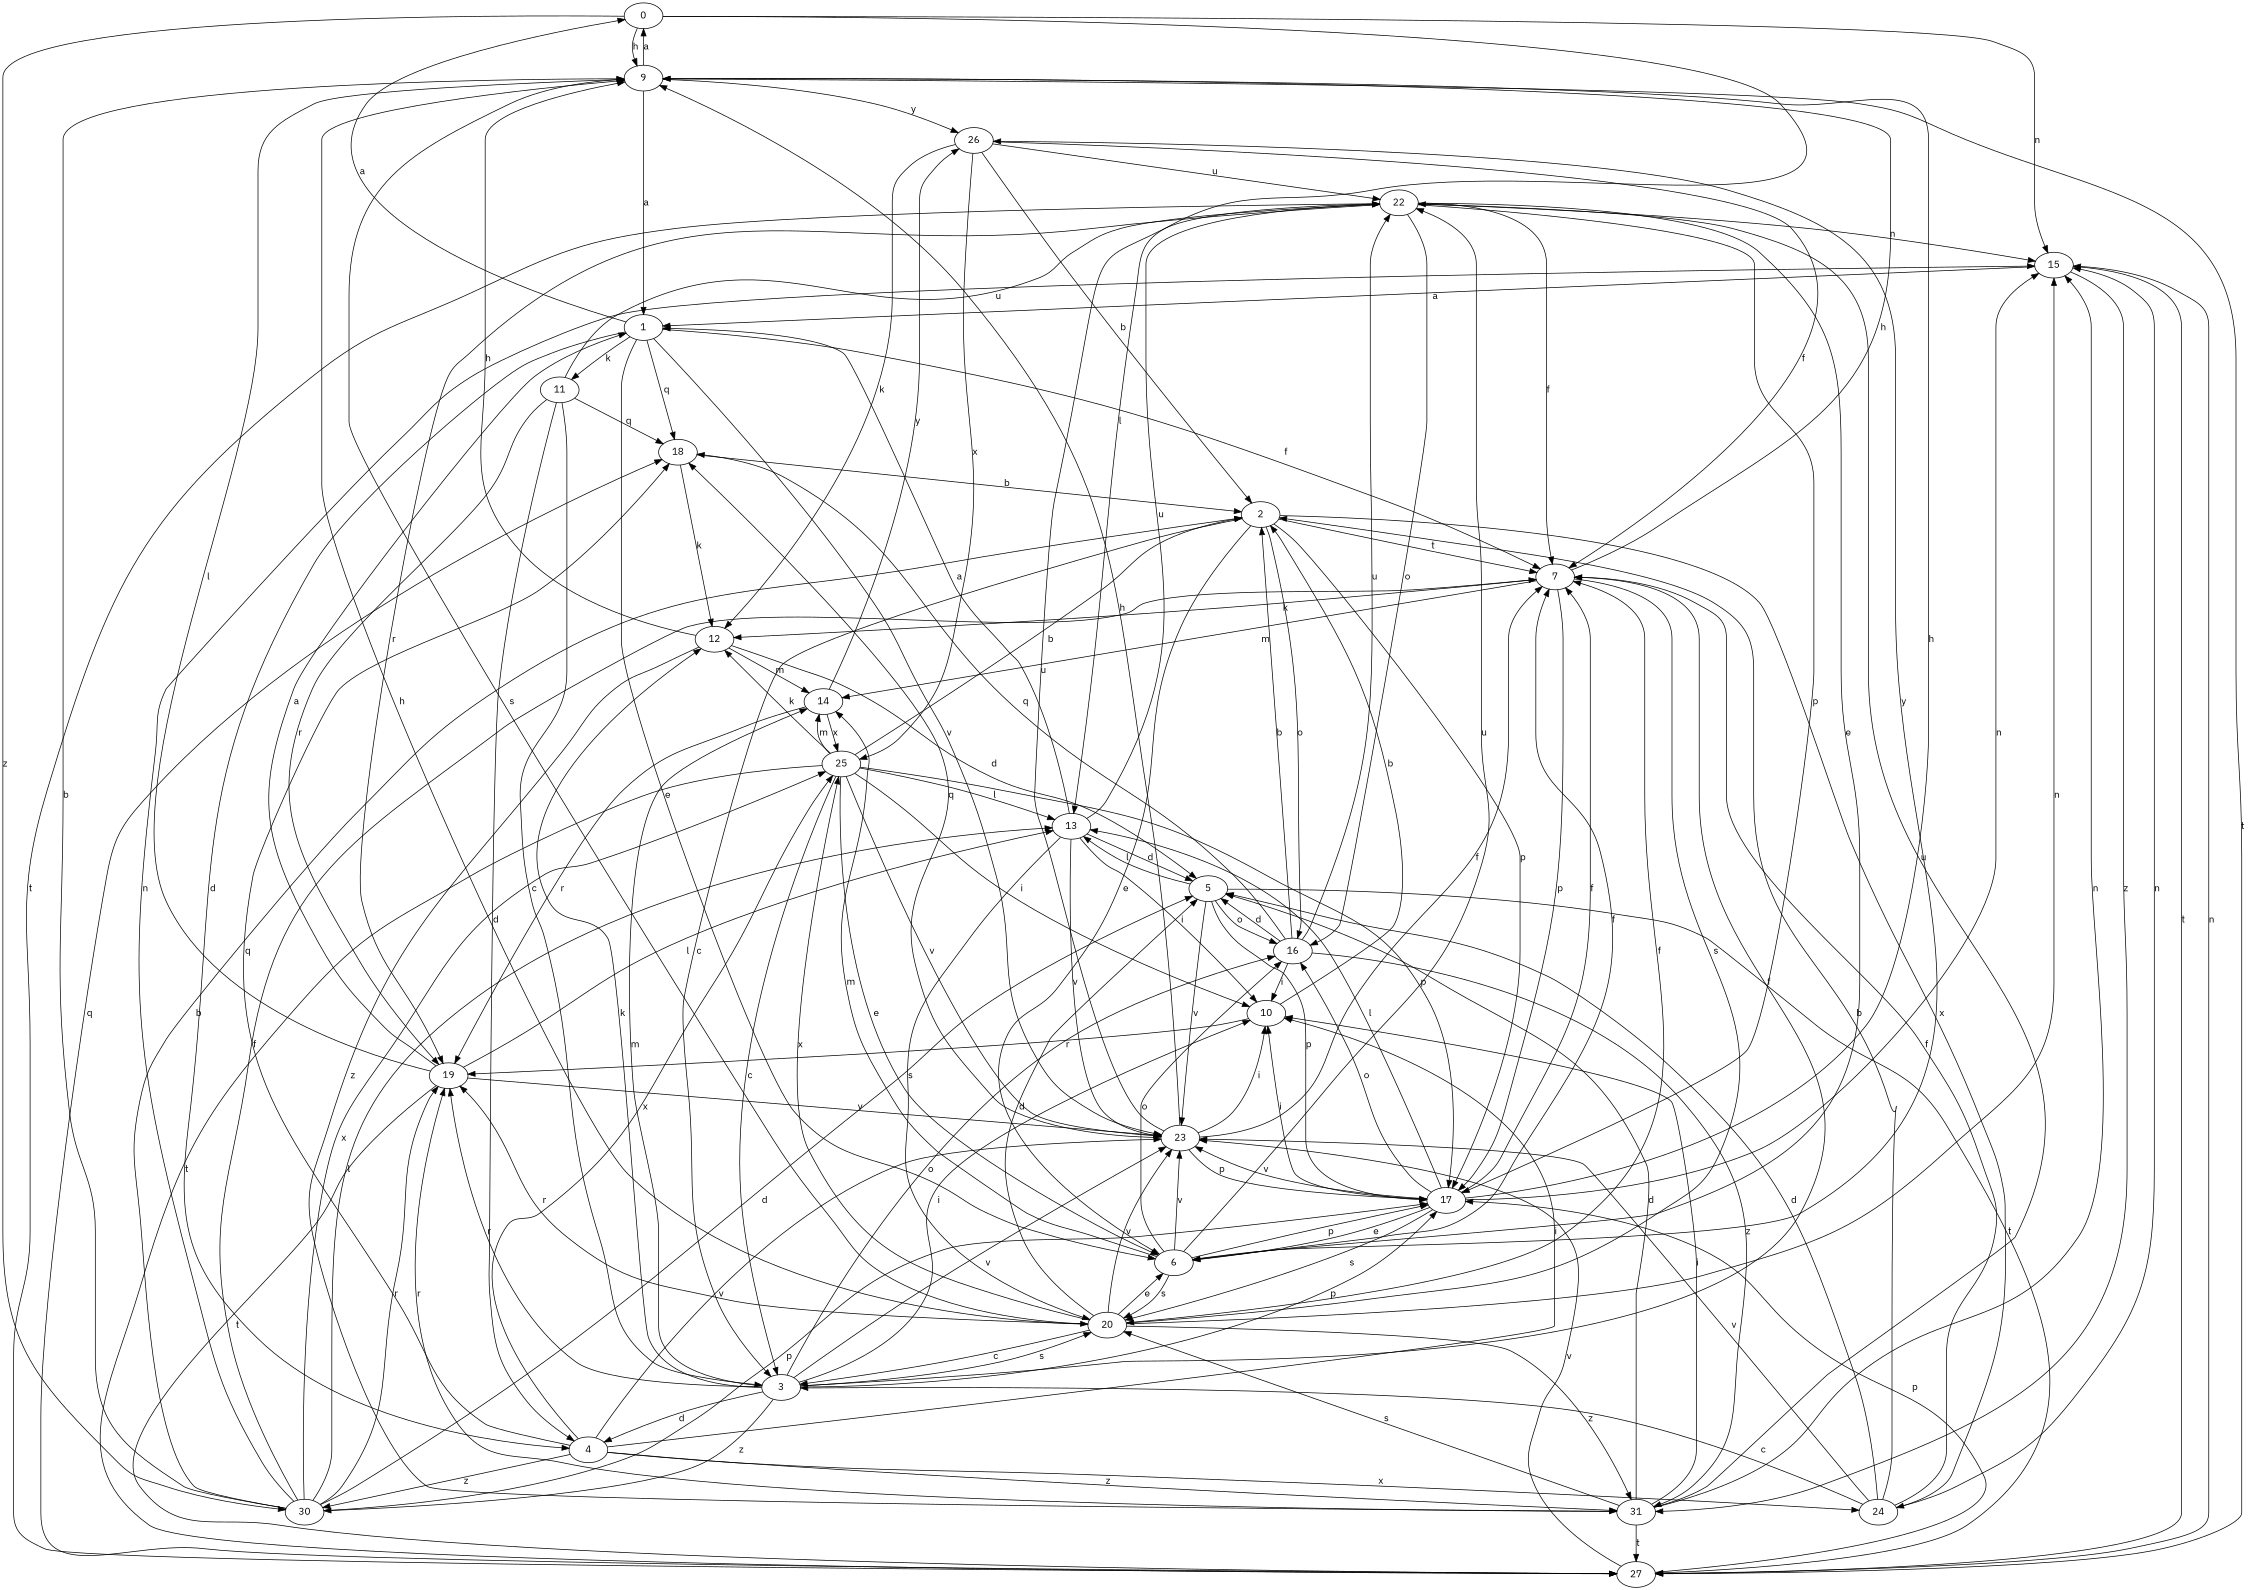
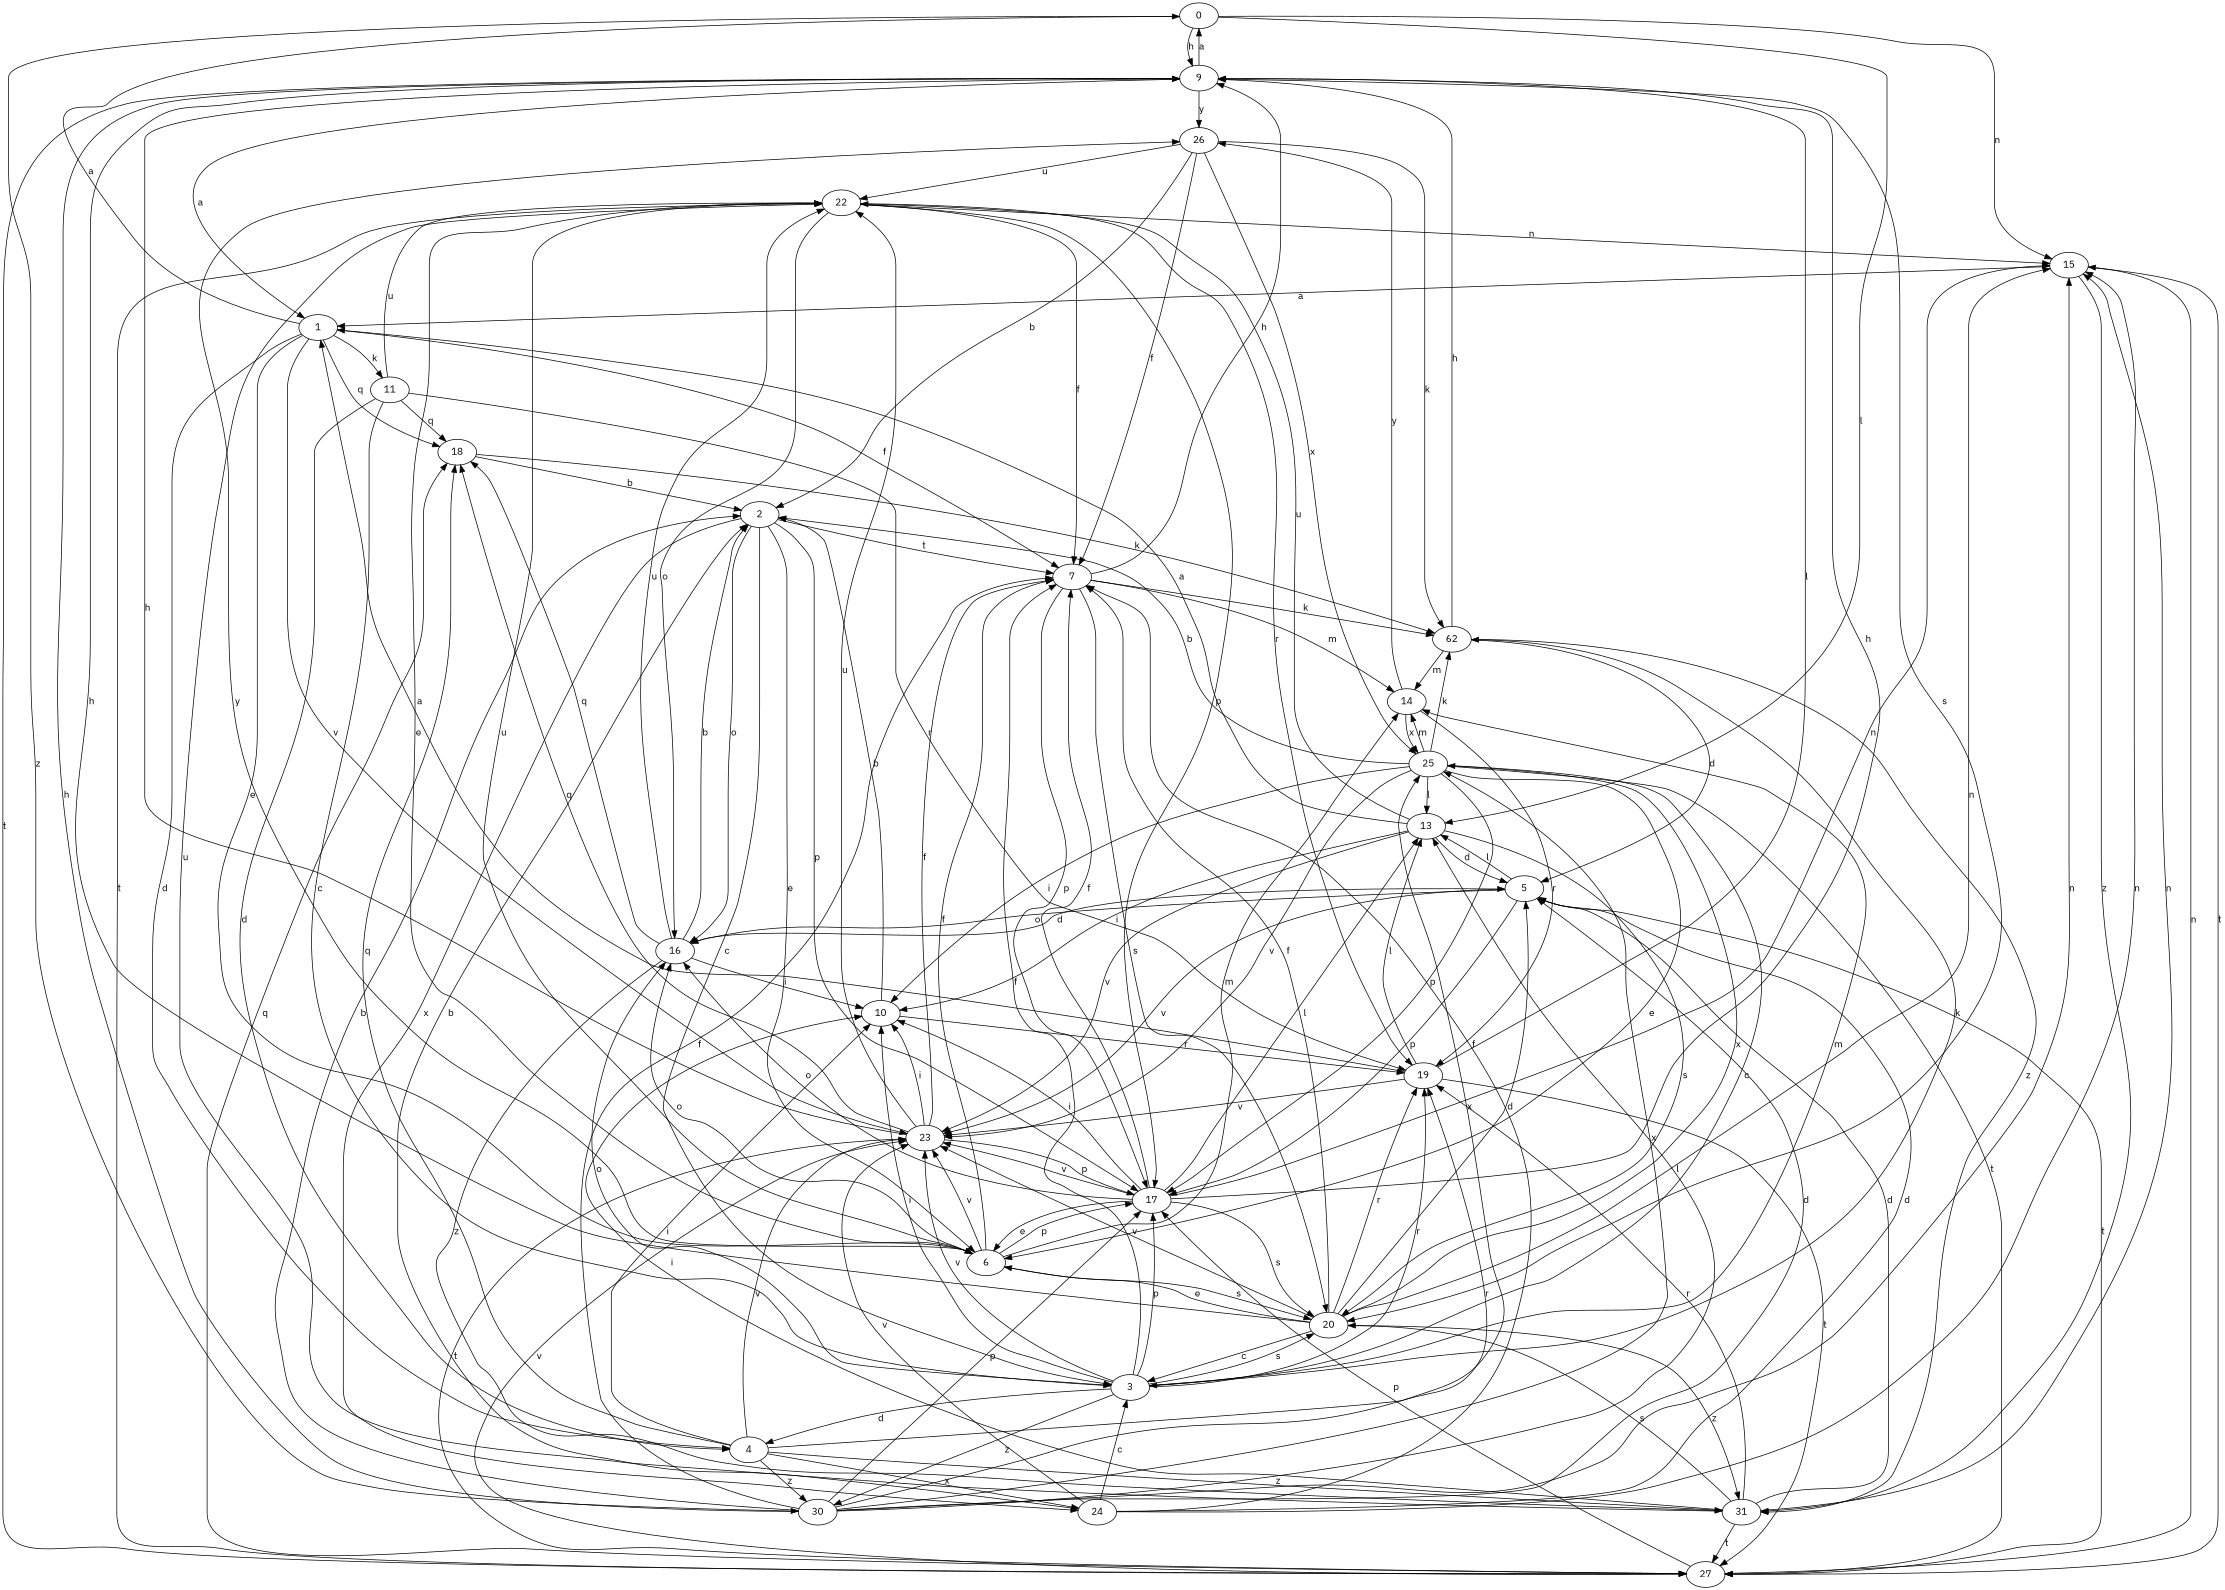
(715, 639) -> (1452, 639)
(66, 795) -> (67, 795)
none -> (726, 1552)
